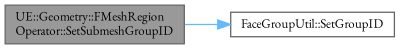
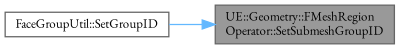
(201, 24) -> (186, 24)
